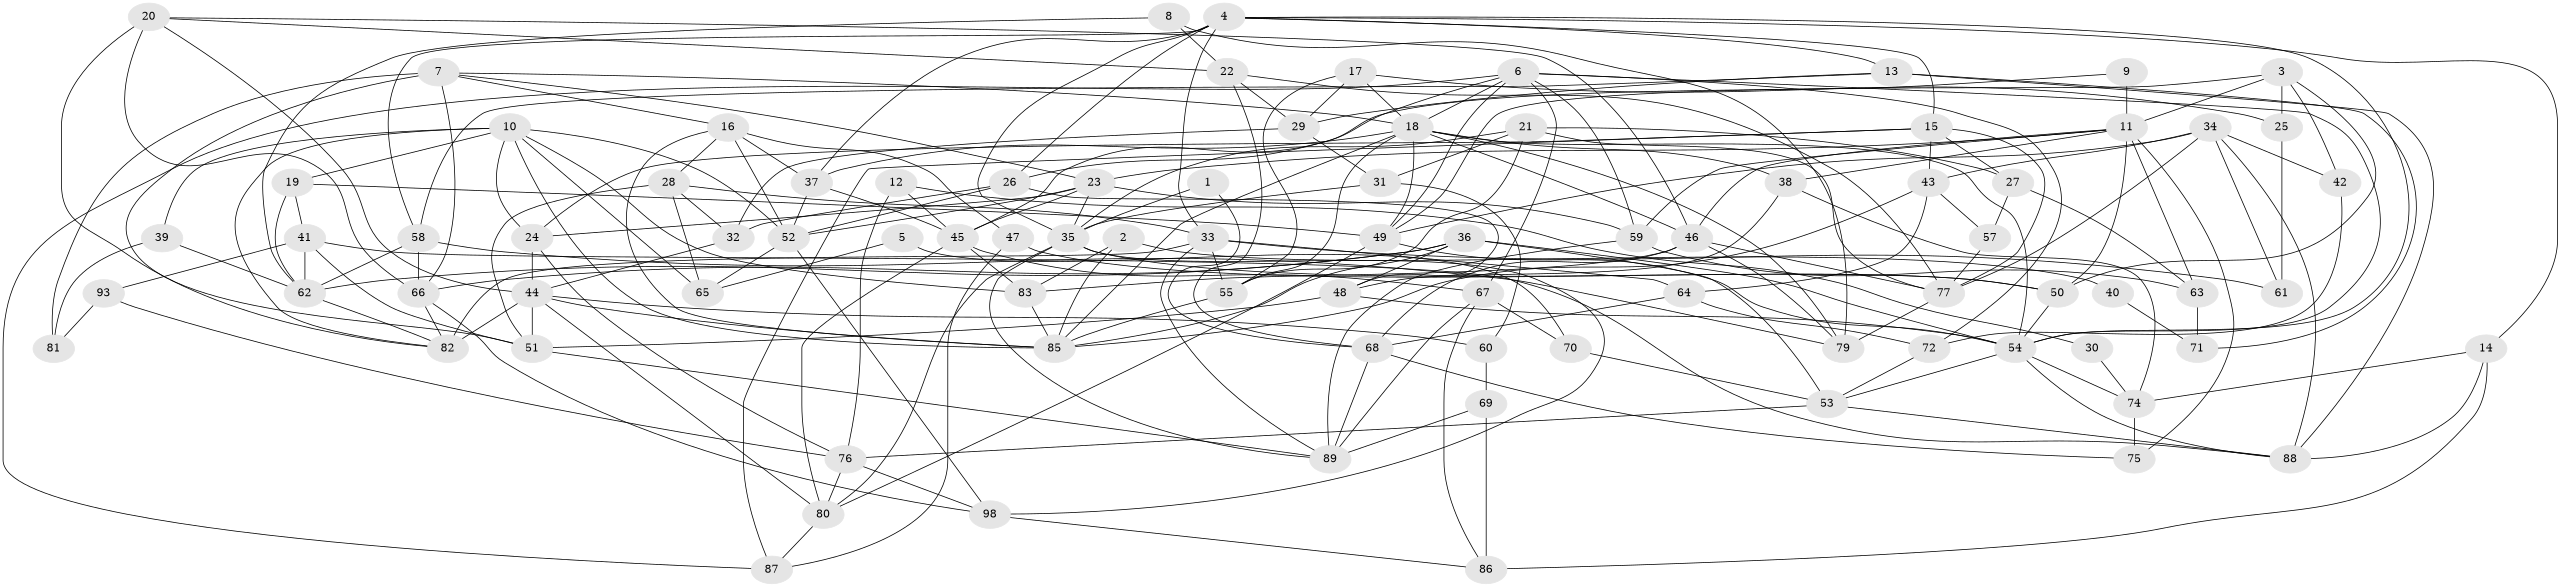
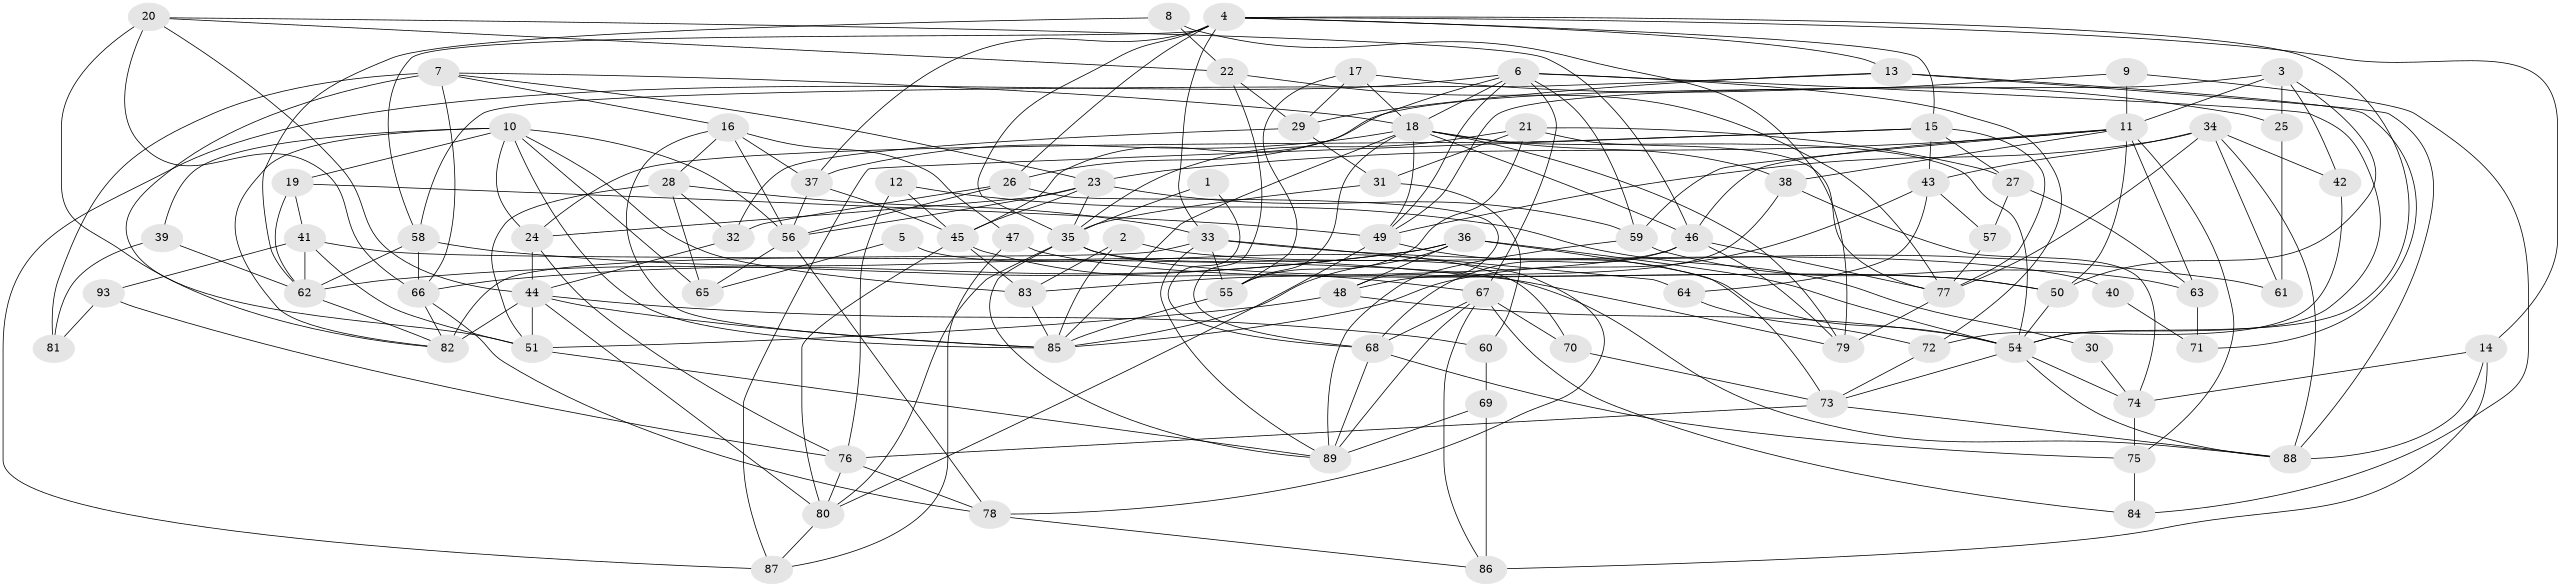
(789, 238) -> (789, 238)
(1535, 320) -> (1428, 321)
(1827, 404) -> (1827, 404)
(990, 515) -> (990, 515)
none -> (2134, 515)
